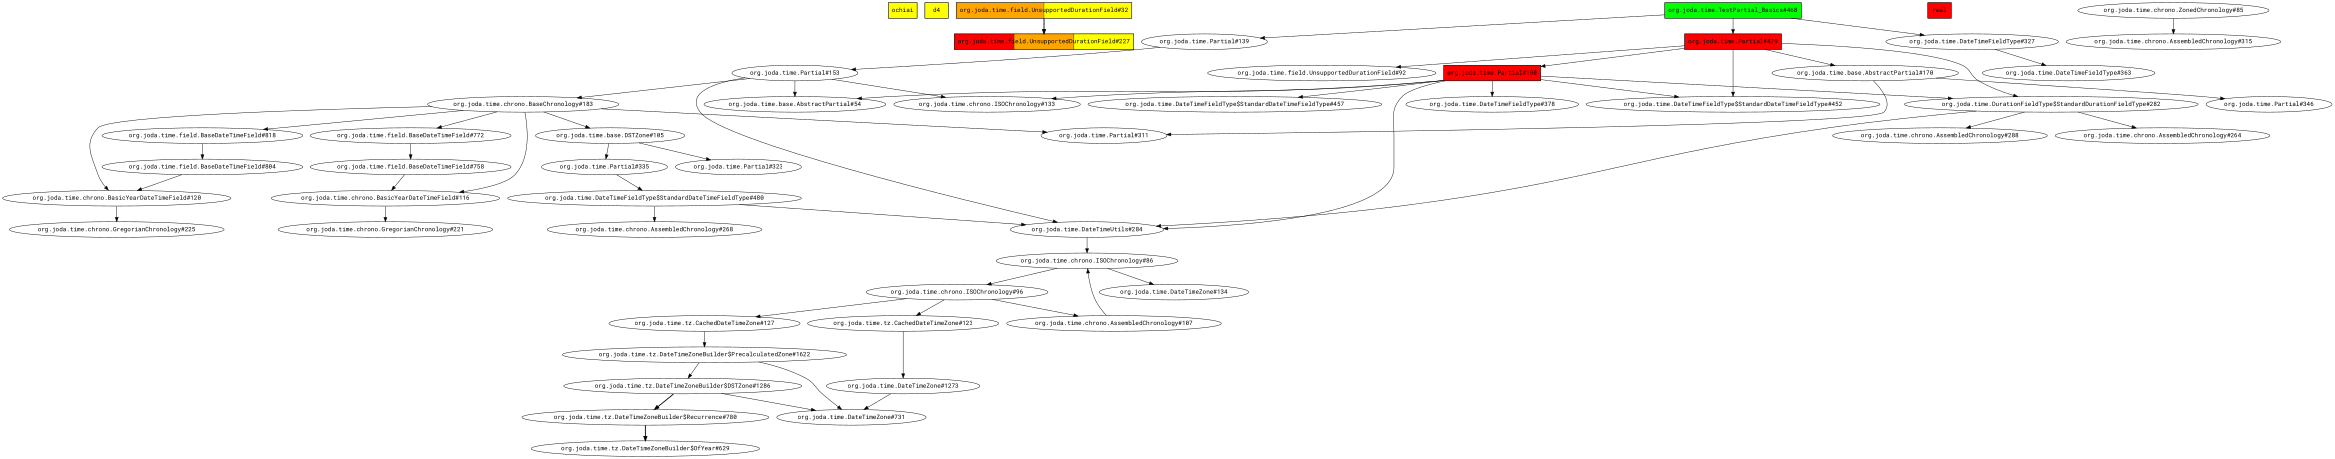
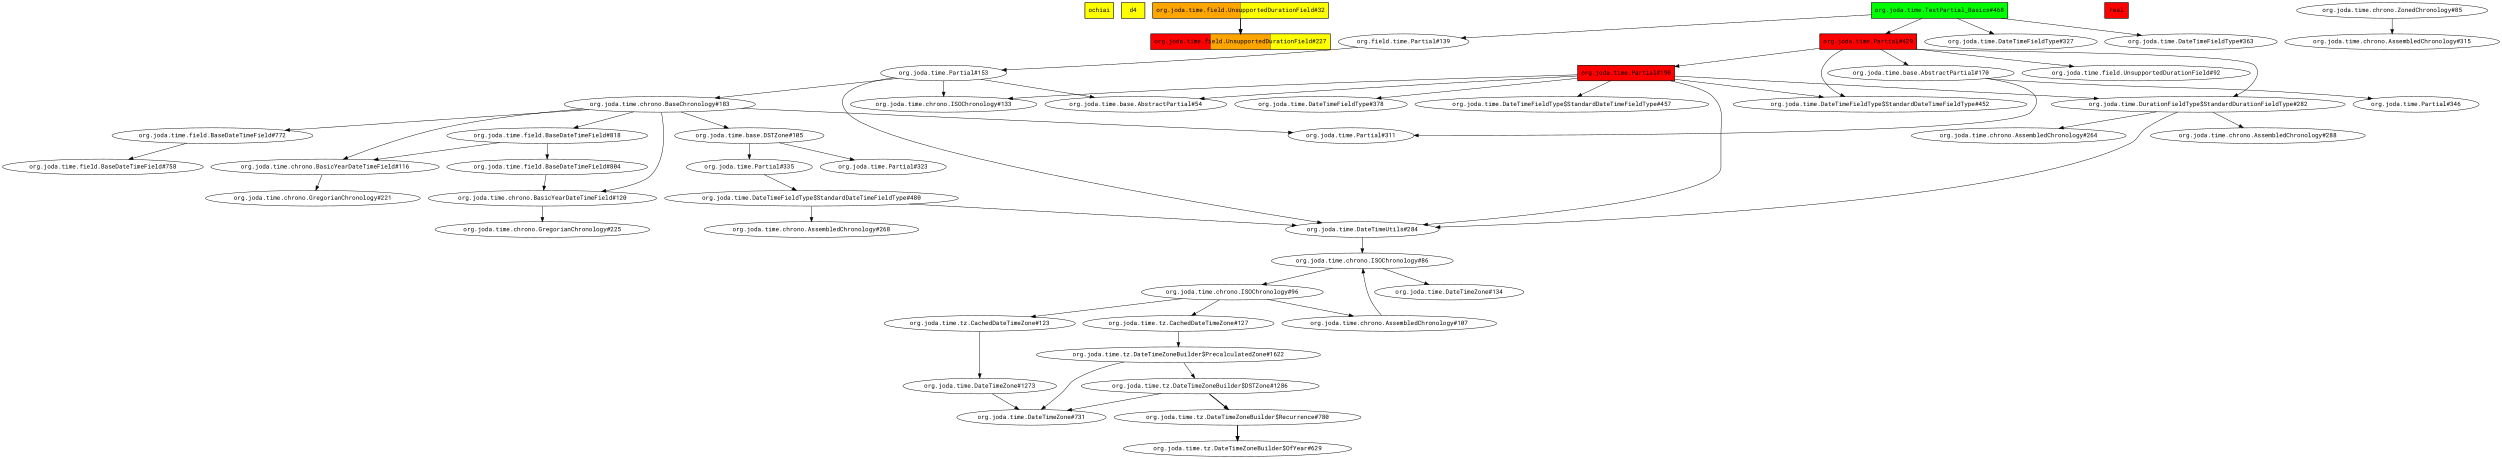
(1204, 42) -> (1404, 42)
(2018, 57) -> (2069, 27)
(399, 181) -> (439, 151)
